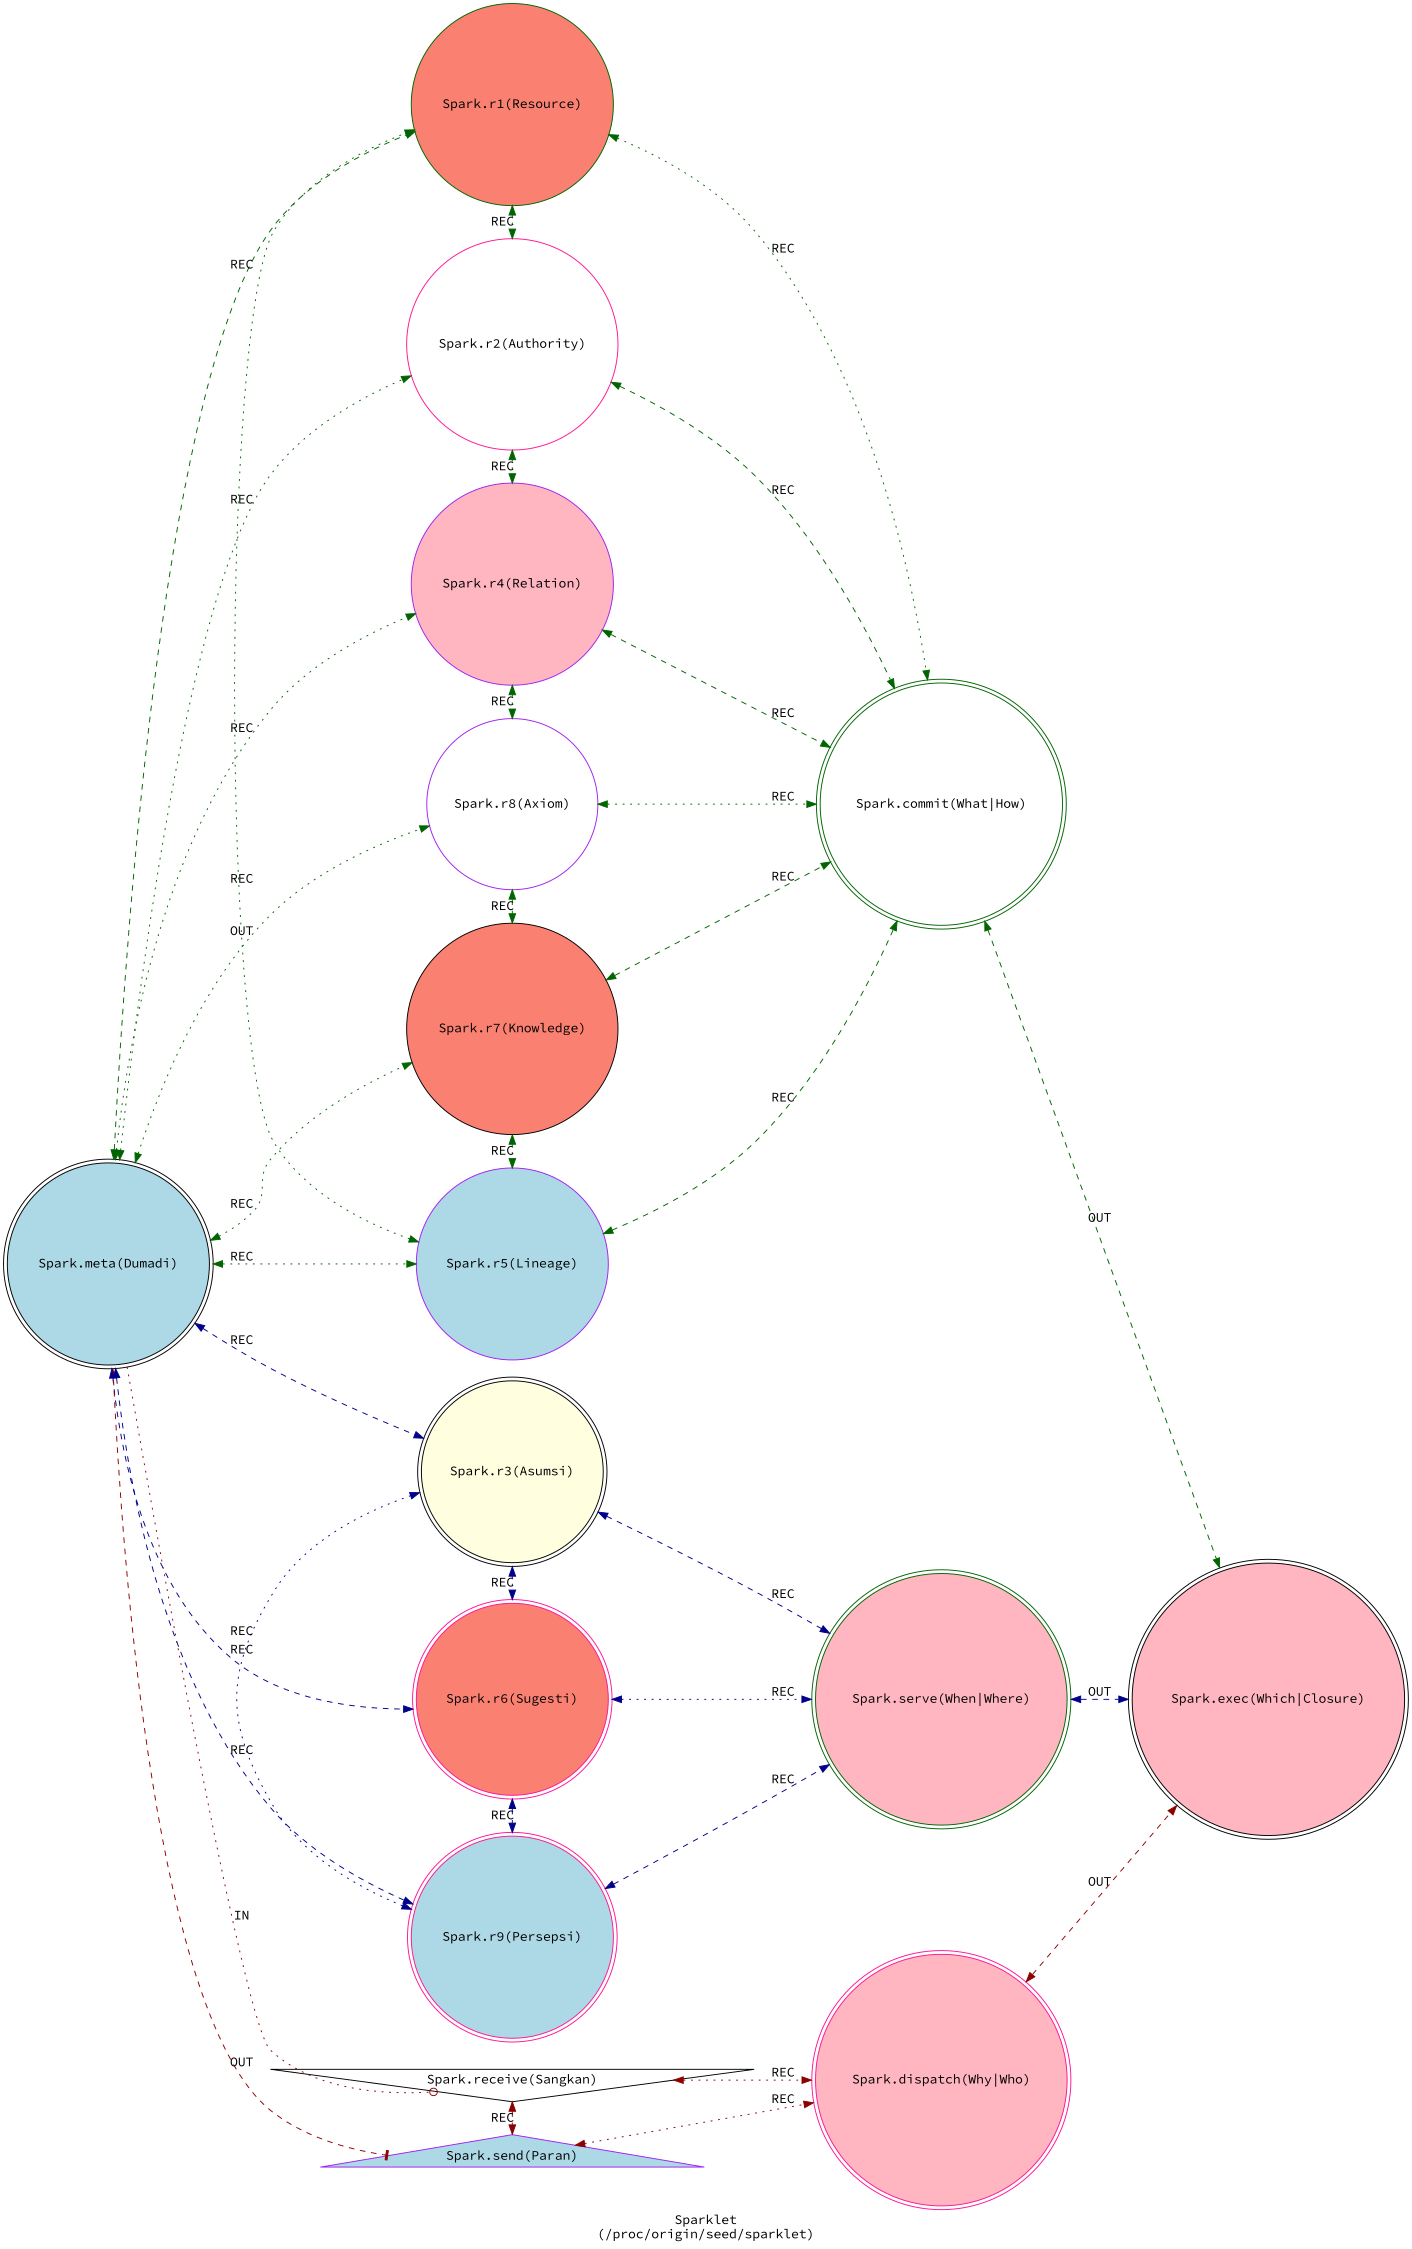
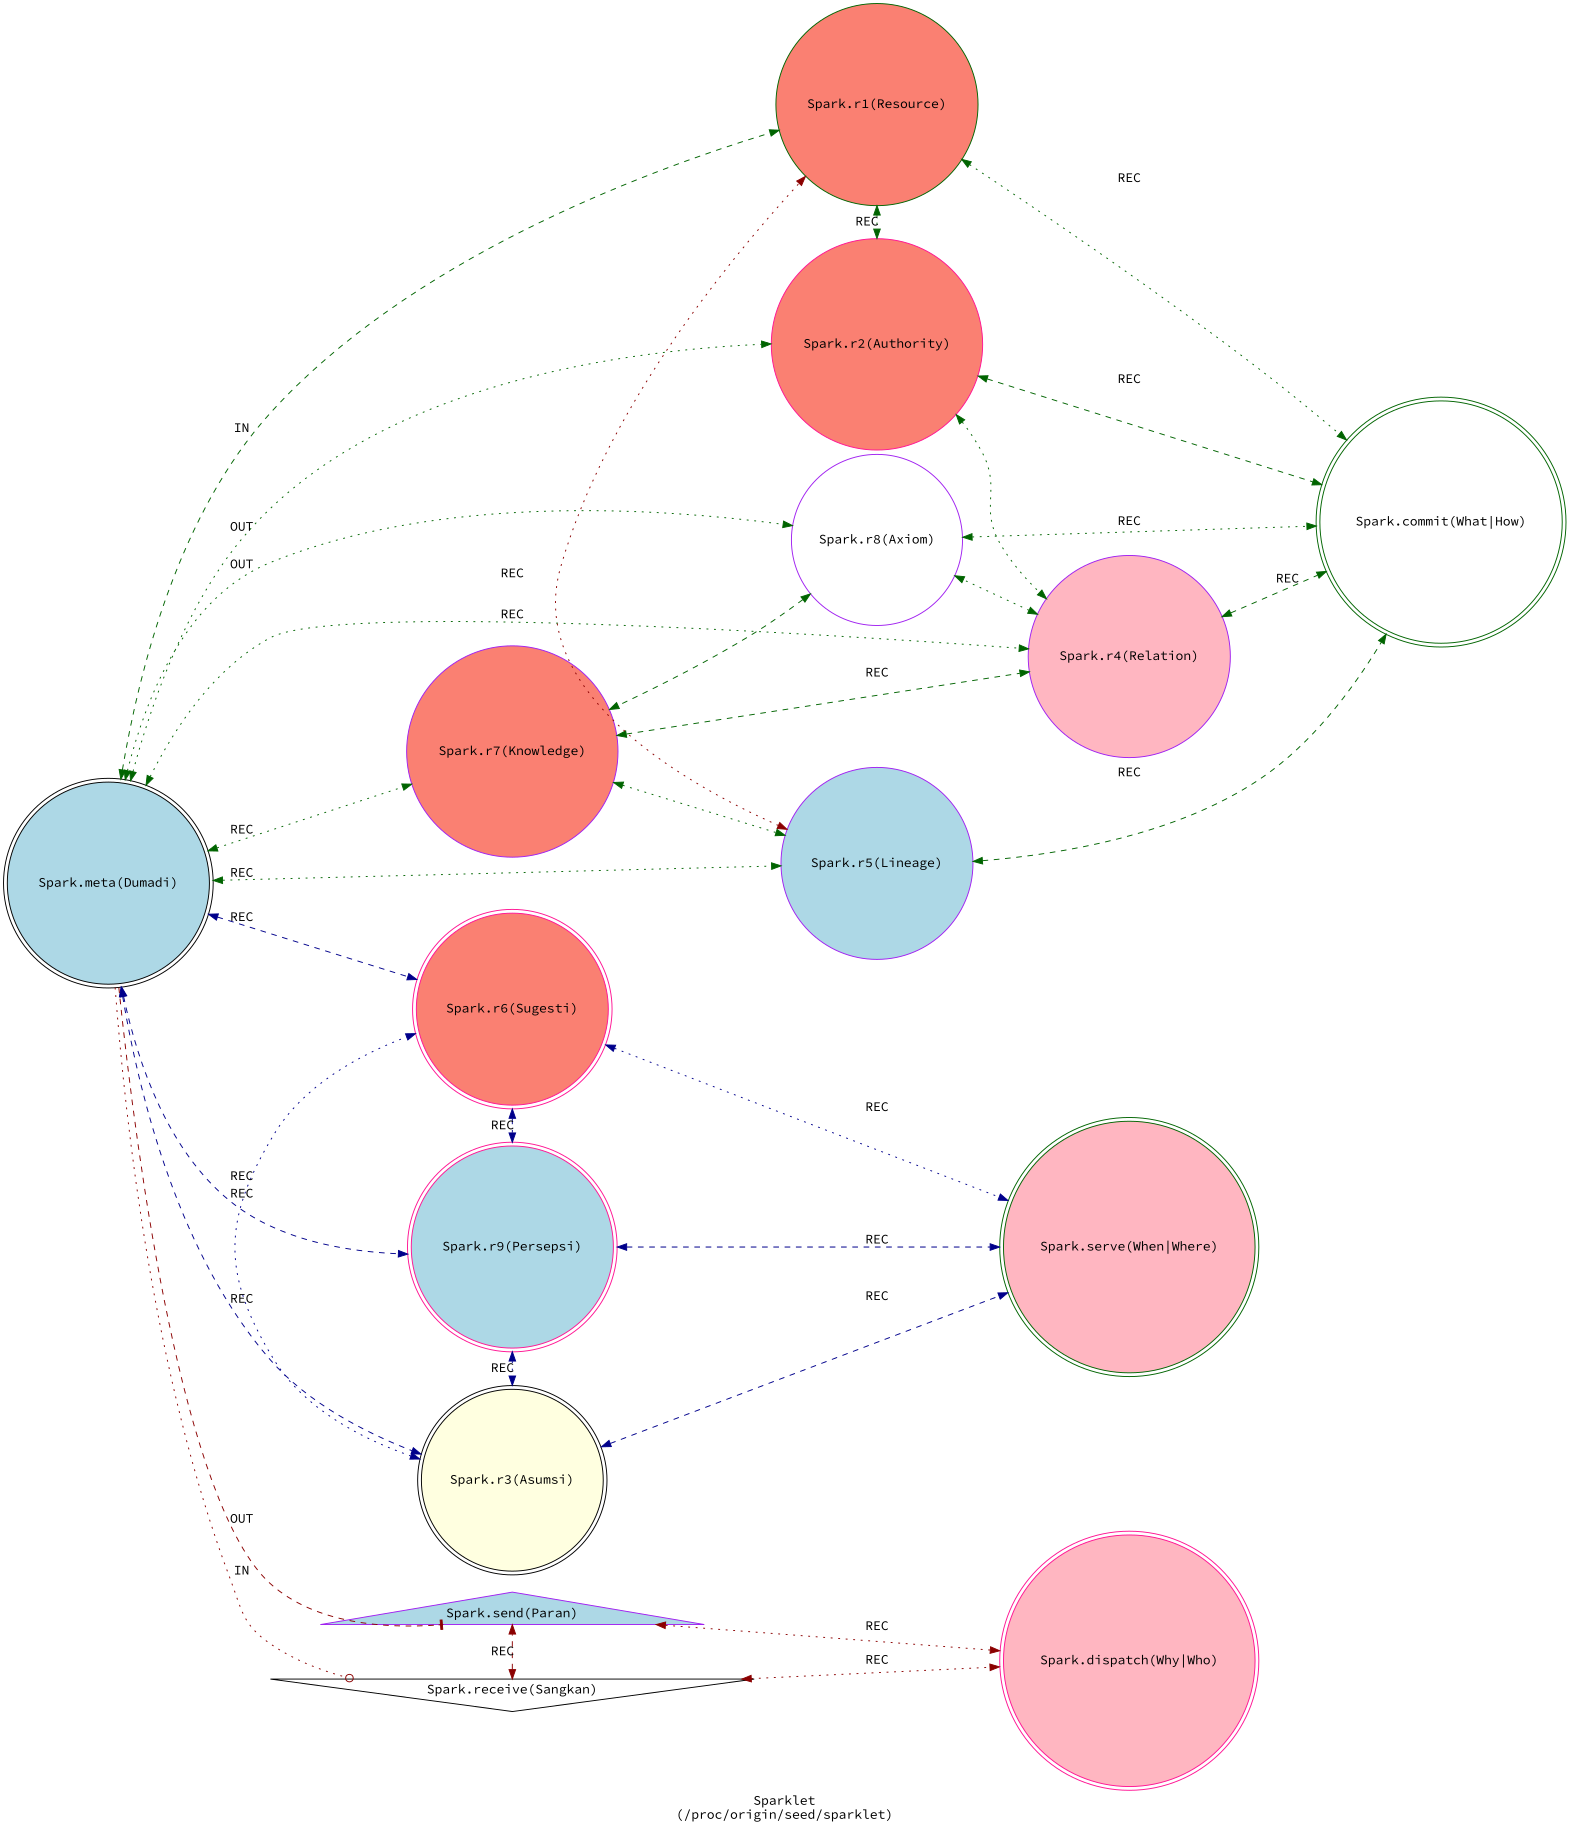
(242, 265) -> (242, 428)
(512, 344) -> (877, 344)
(242, 500) -> (242, 527)
(235, 688) -> (575, 525)
(718, 921) -> (823, 704)
(512, 1029) -> (512, 751)
(1268, 1699) -> none
